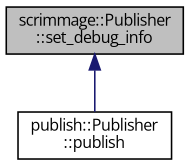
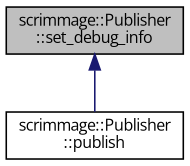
(95, 136) -> (95, 136)
